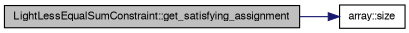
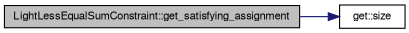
(372, 17) -> (372, 17)
